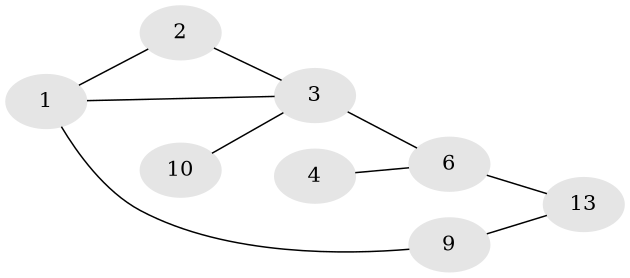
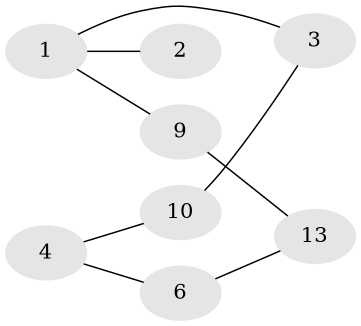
(248, 64) -> none
(382, 130) -> none
none -> (114, 233)
